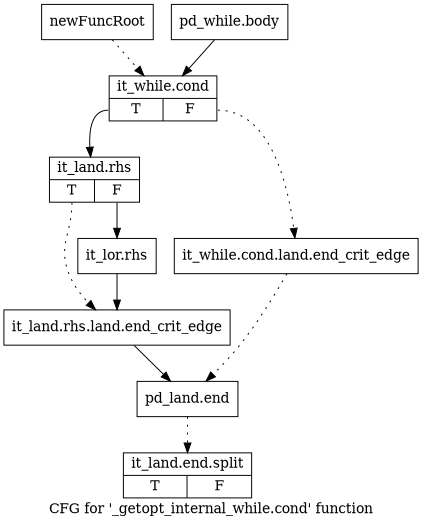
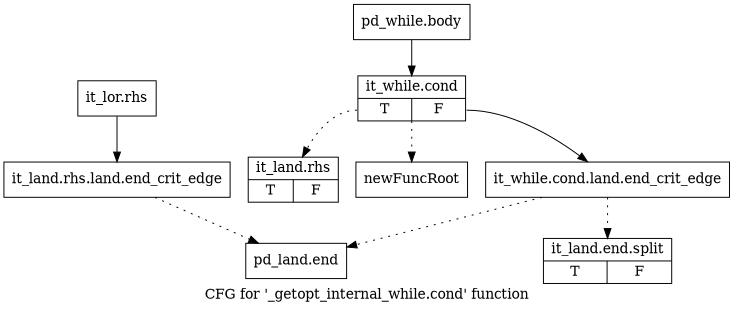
(125, 54) -> (412, 136)
(92, 124) -> (327, 123)
(274, 155) -> (526, 124)
(117, 215) -> none
(65, 256) -> none
(149, 360) -> (202, 218)
(188, 430) -> (608, 213)
